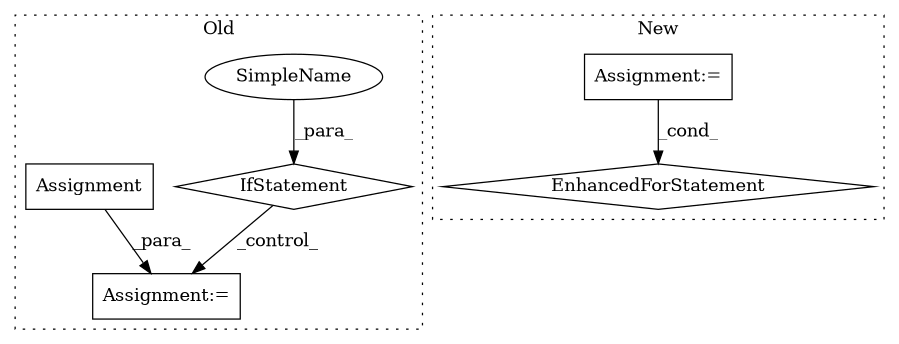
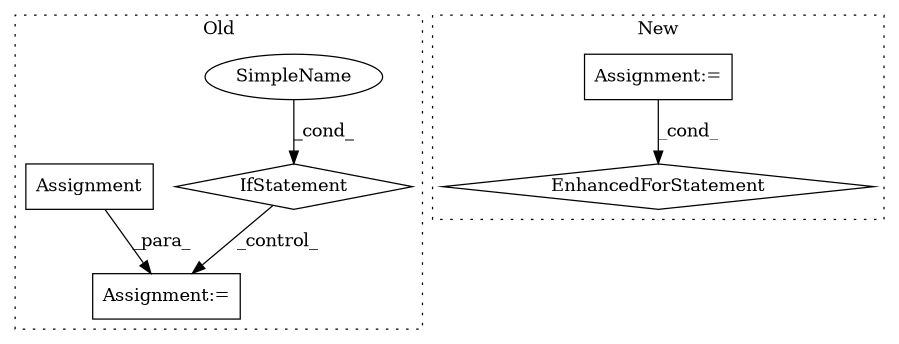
(324, 132) -> (324, 132)
